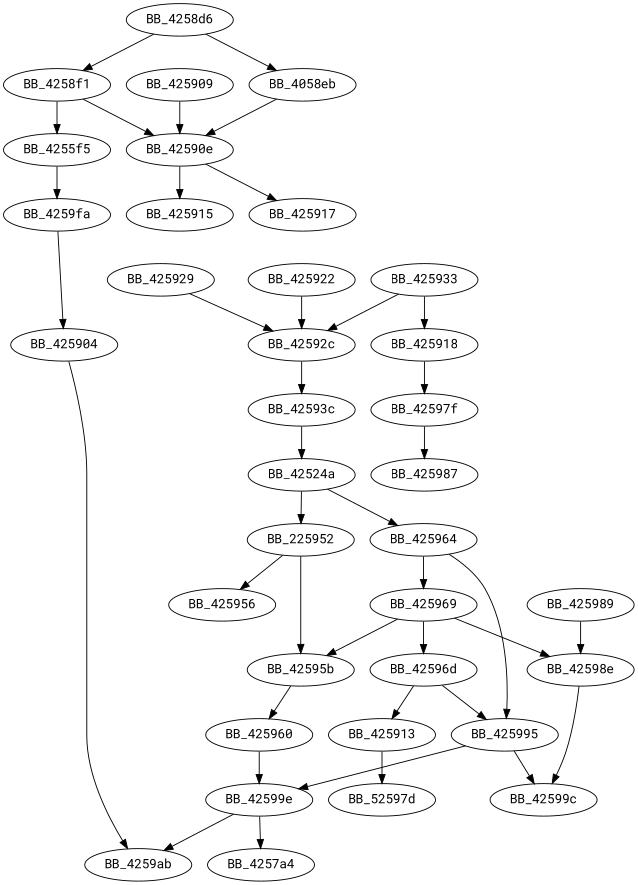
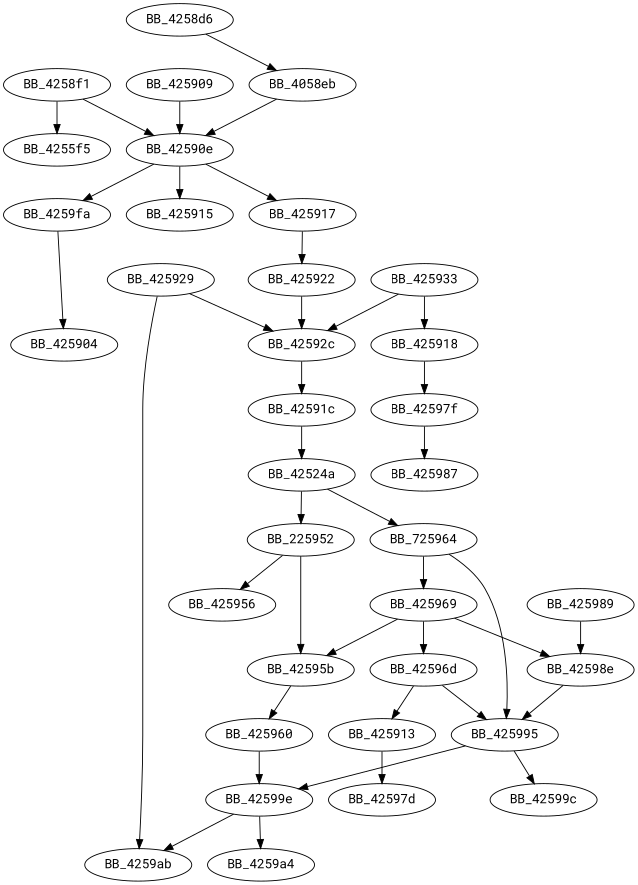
(122, 50) -> none
(57, 178) -> (122, 180)
none -> (302, 243)
(302, 410) -> (302, 410)
(424, 540) -> (424, 540)
(87, 604) -> (143, 567)
(571, 732) -> (546, 700)
(382, 800) -> (382, 800)
(261, 865) -> (261, 865)
